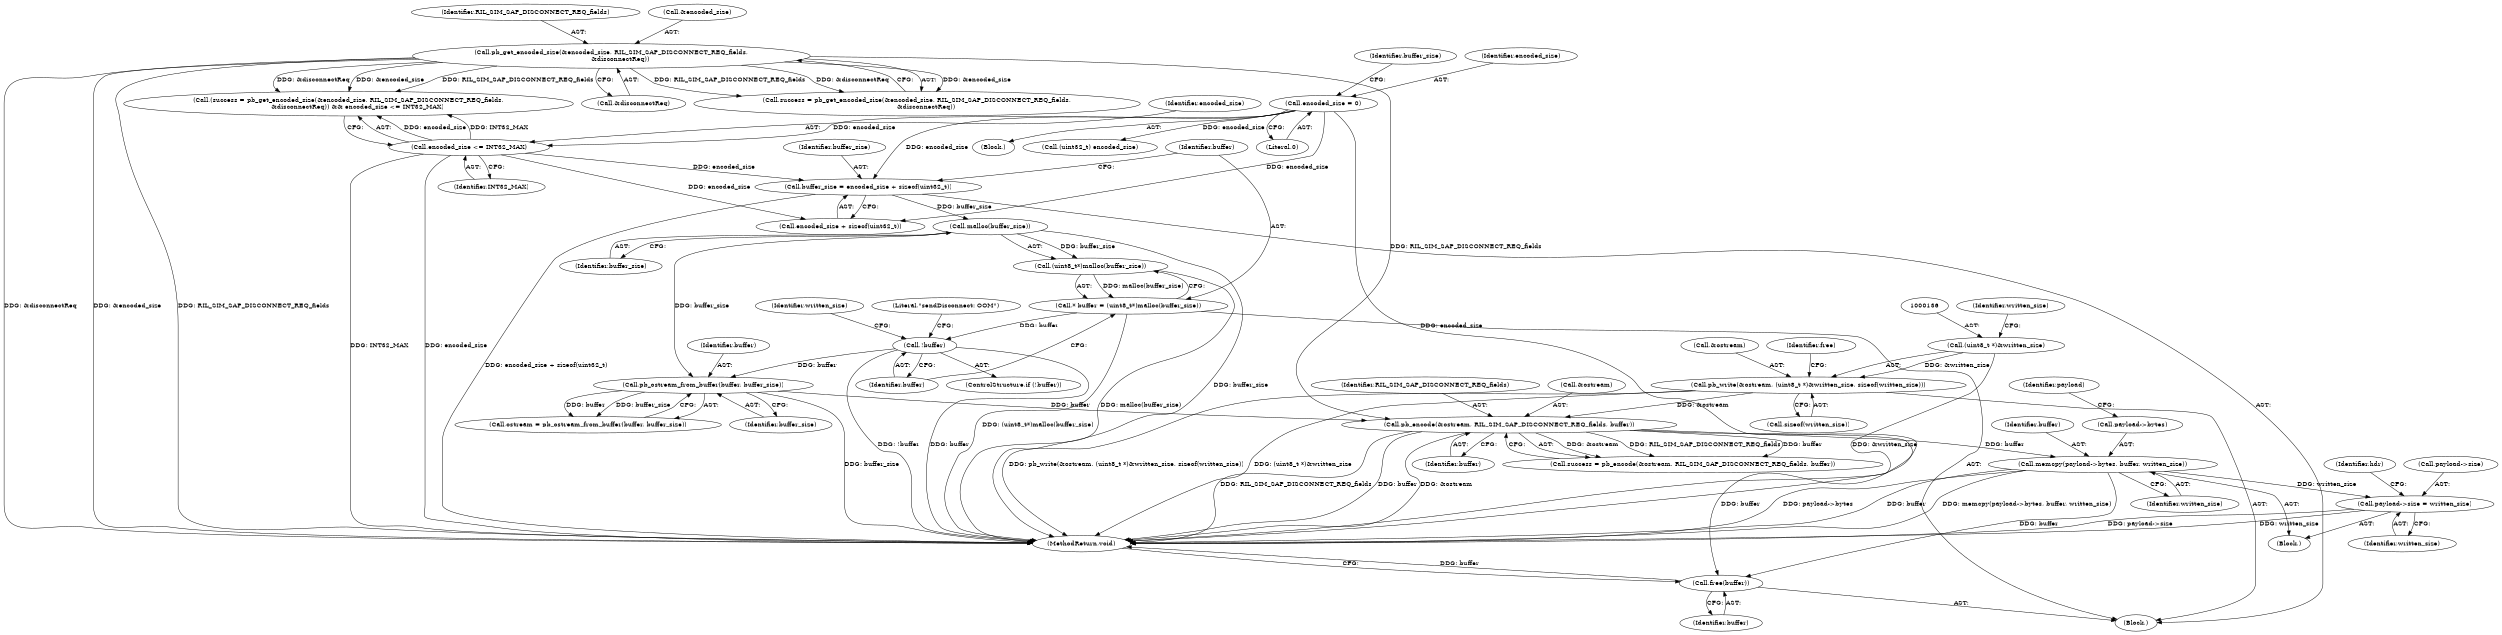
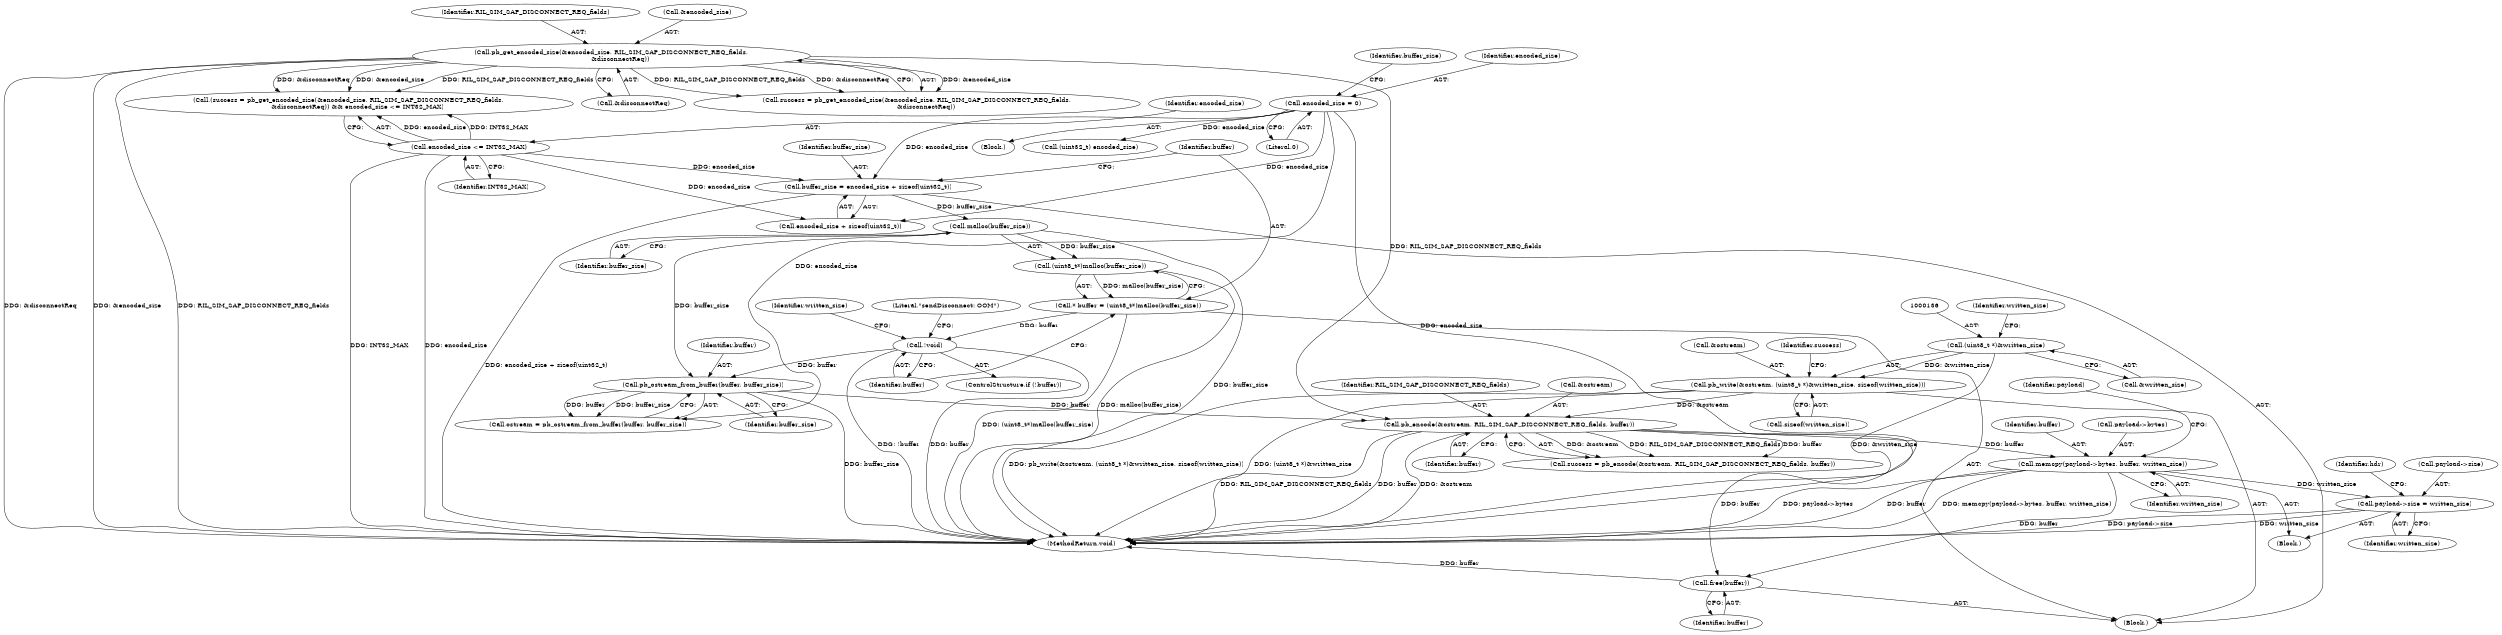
(923, 118) -> (946, 245)
(872, 207) -> (872, 207)
(925, 346) -> (925, 346)
(1811, 346) -> (1811, 346)
none -> (2154, 385)
(2091, 404) -> (2162, 407)
(1399, 570) -> none
